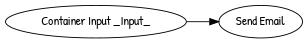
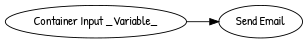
(96, 22) -> (96, 22)
